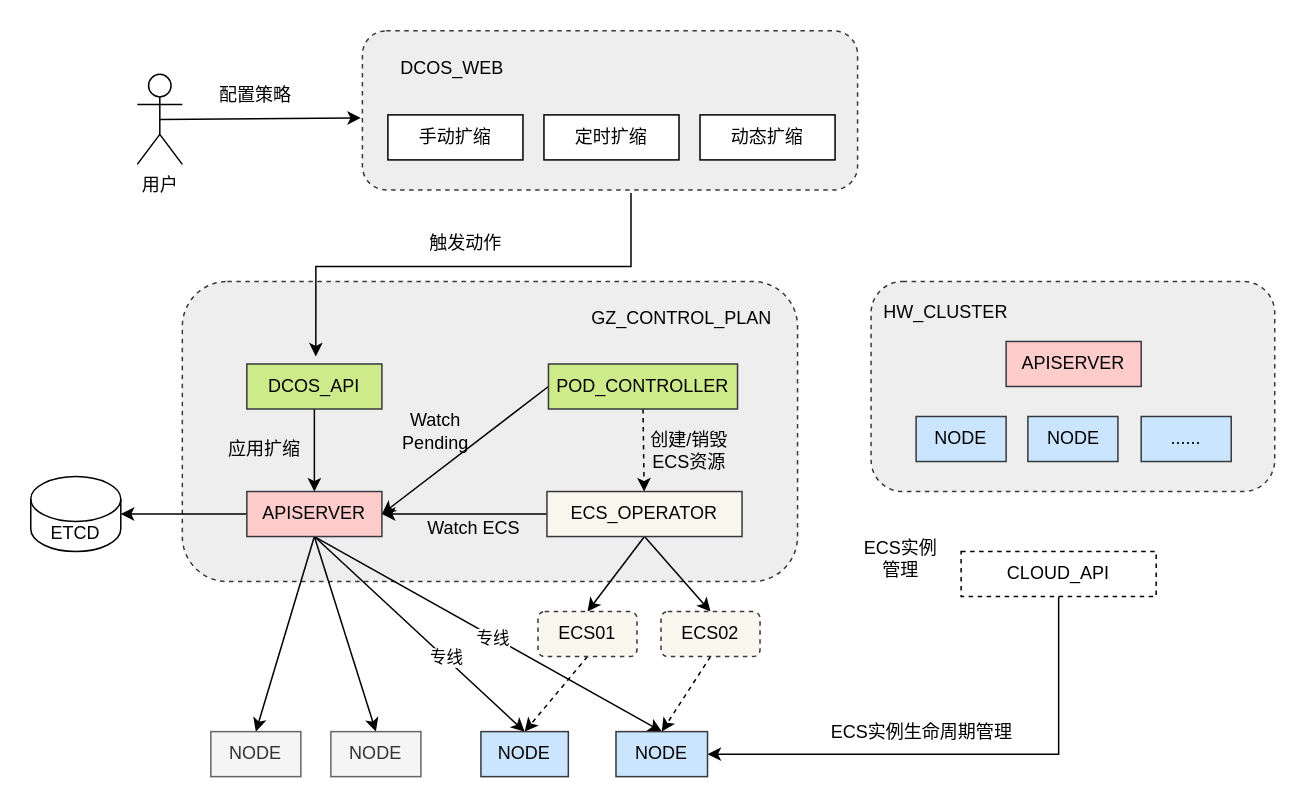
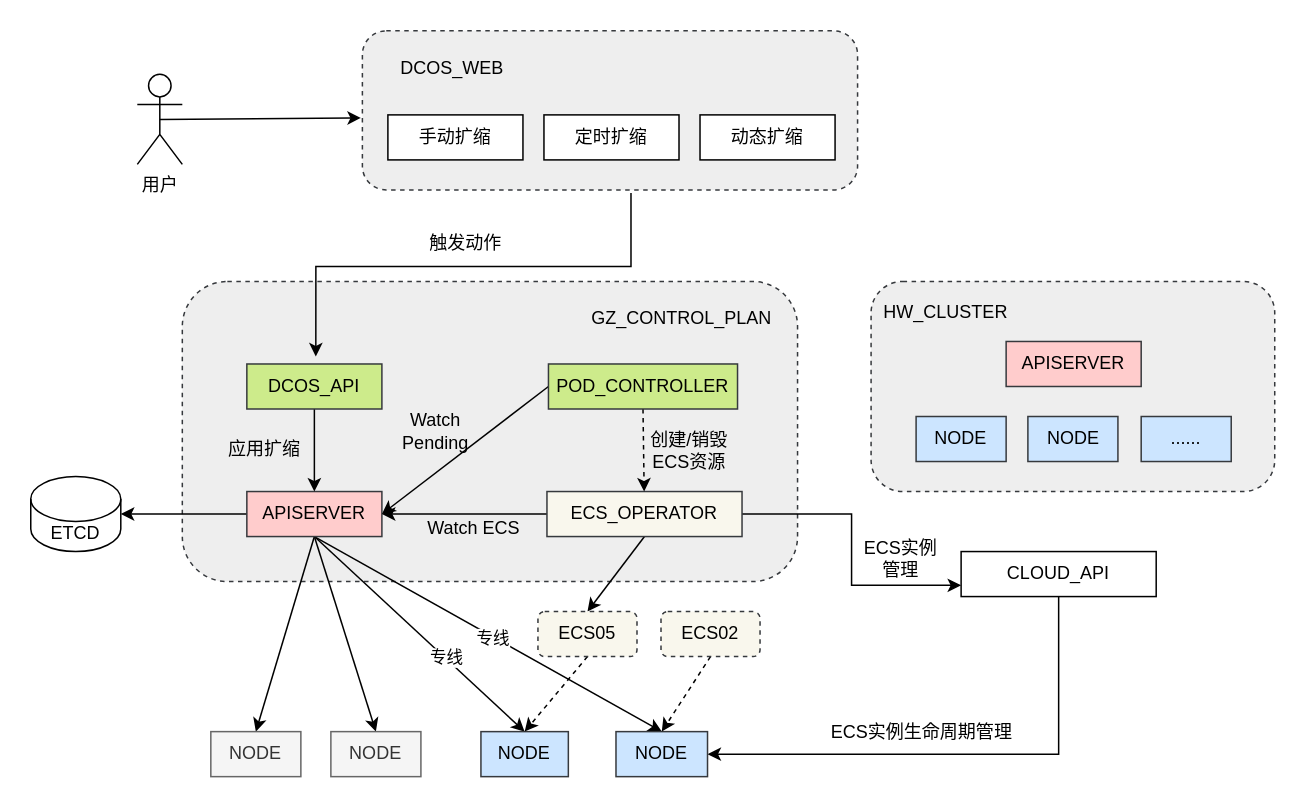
(256, 95) -> none
none -> (851, 544)
(675, 571) -> none
(1058, 574) -> (1058, 574)
(587, 634) -> (587, 634)
